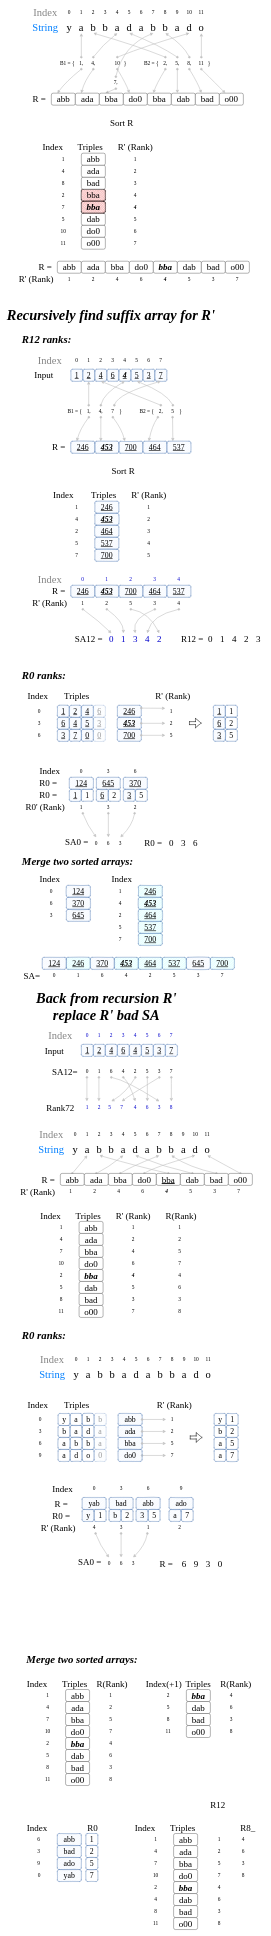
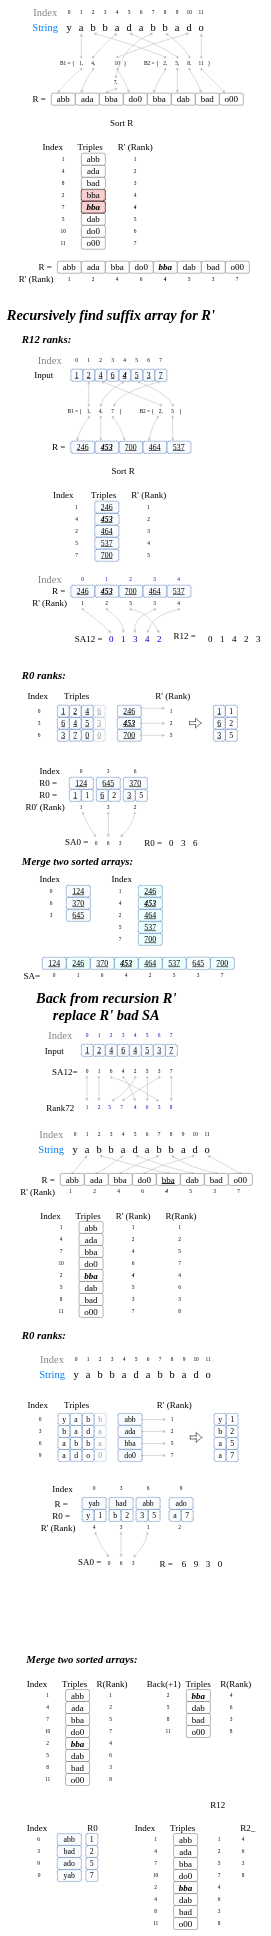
(192, 639) -> (185, 636)
(164, 1683) -> (164, 1683)
(248, 1827) -> (248, 1827)
